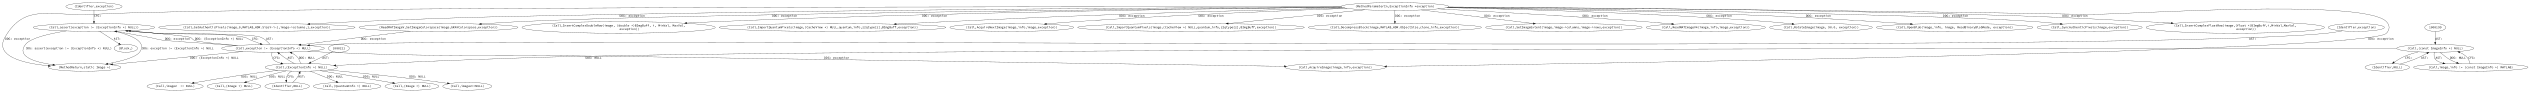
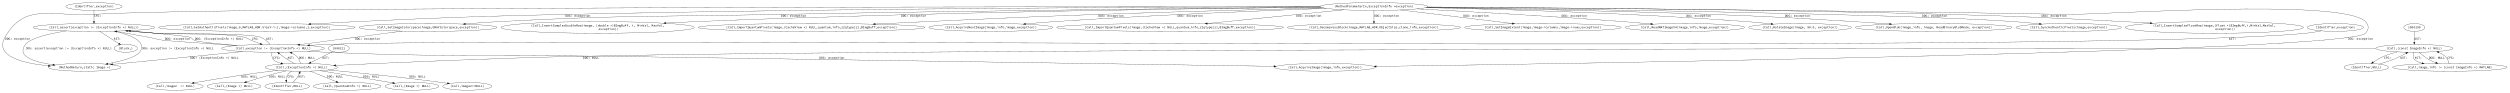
(439, 27) -> (428, 27)
